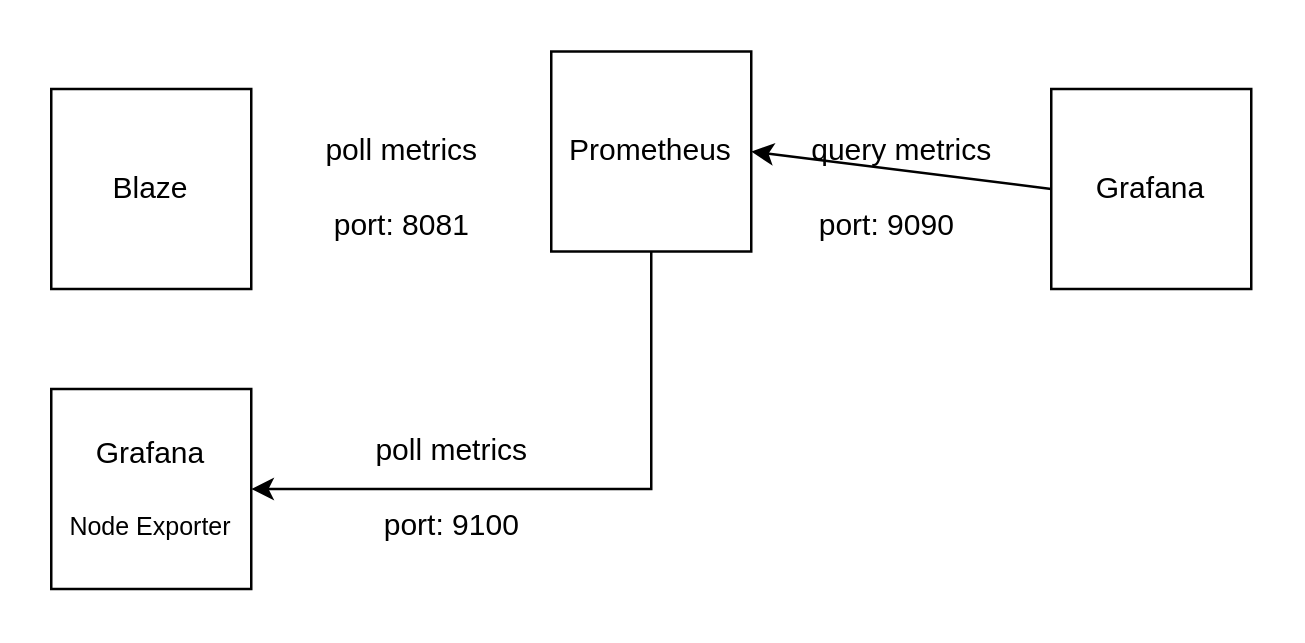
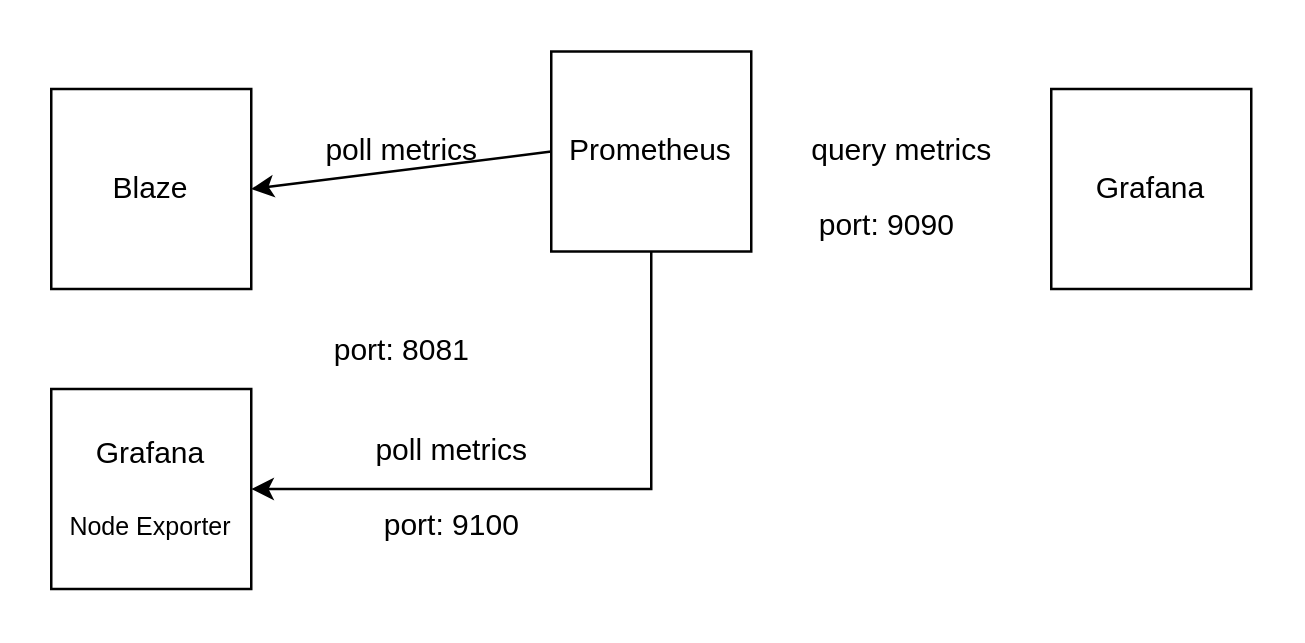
none -> (409, 169)
(909, 171) -> none
(401, 226) -> (401, 351)
